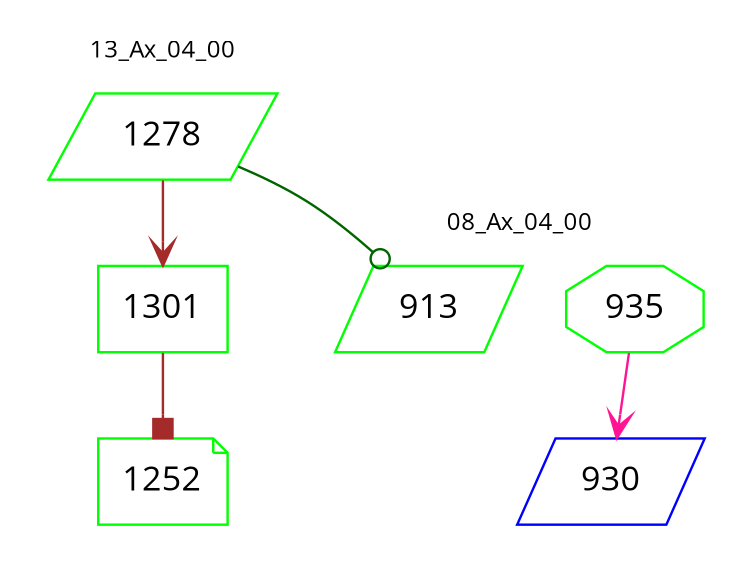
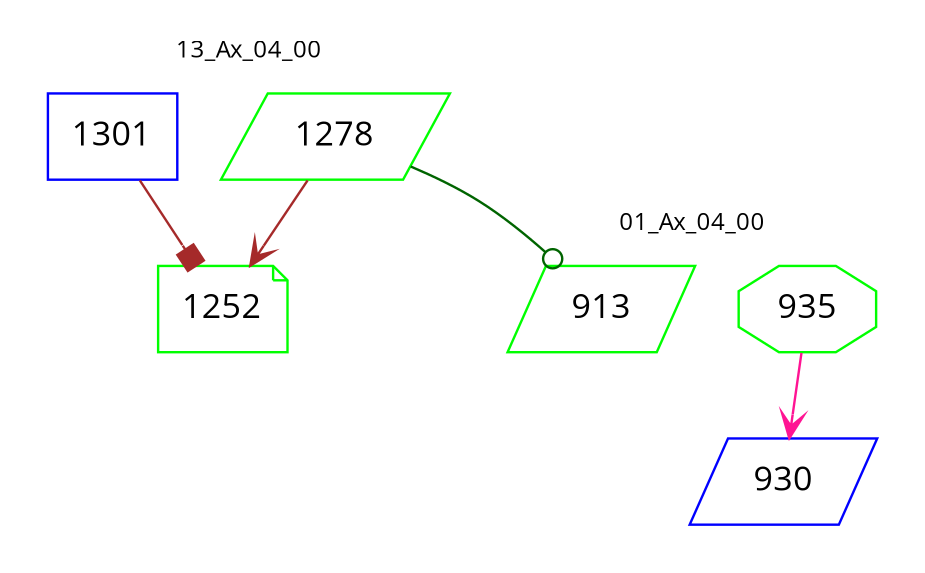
(163, 211) -> (286, 213)
(520, 224) -> (692, 224)
(163, 309) -> (113, 137)
